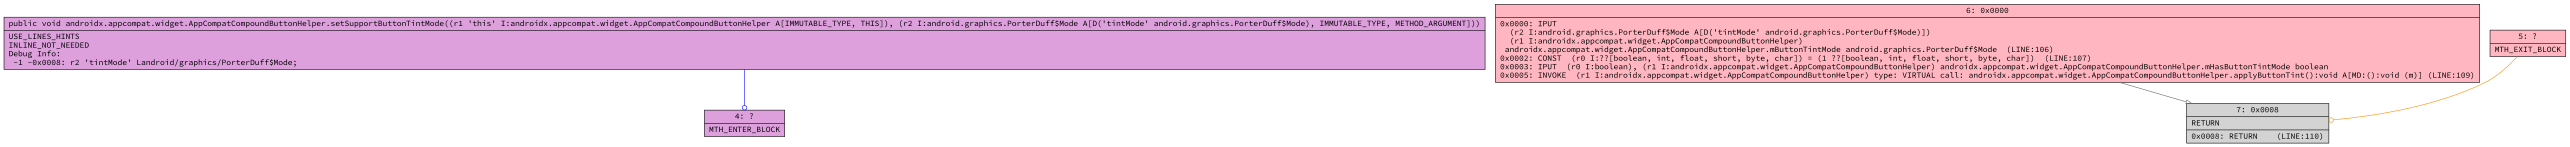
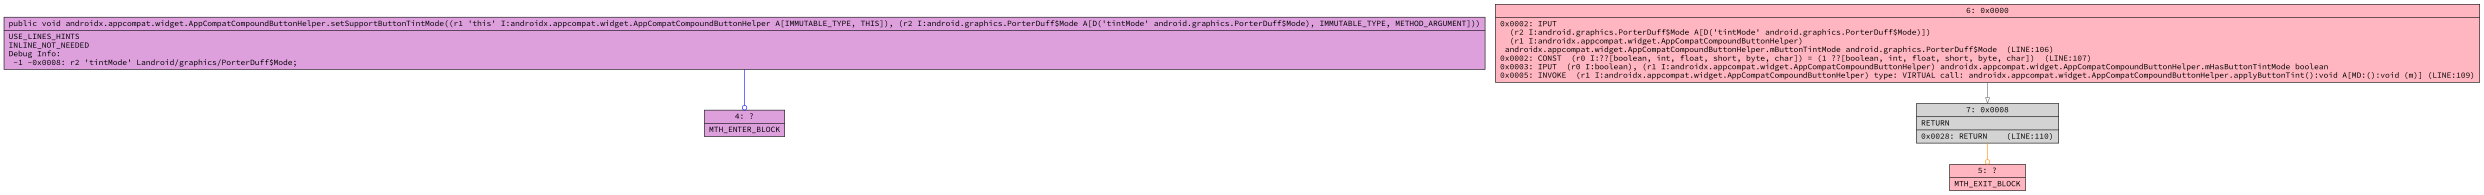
(1533, 24) -> (1533, 24)
(2431, 103) -> (1988, 151)
(2258, 136) -> (1988, 136)
